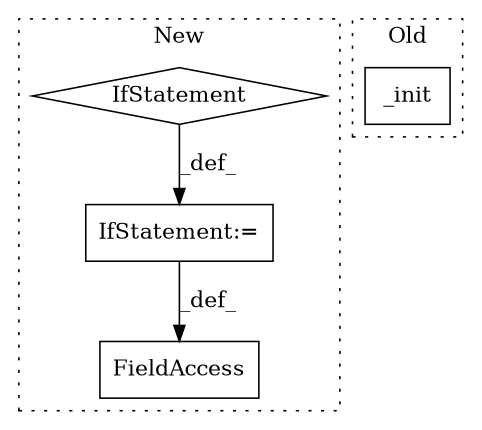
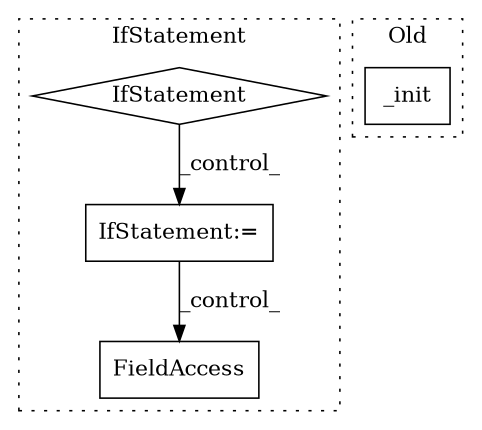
(179, 37) -> (179, 37)
(209, 164) -> (230, 164)
(209, 301) -> (230, 301)
